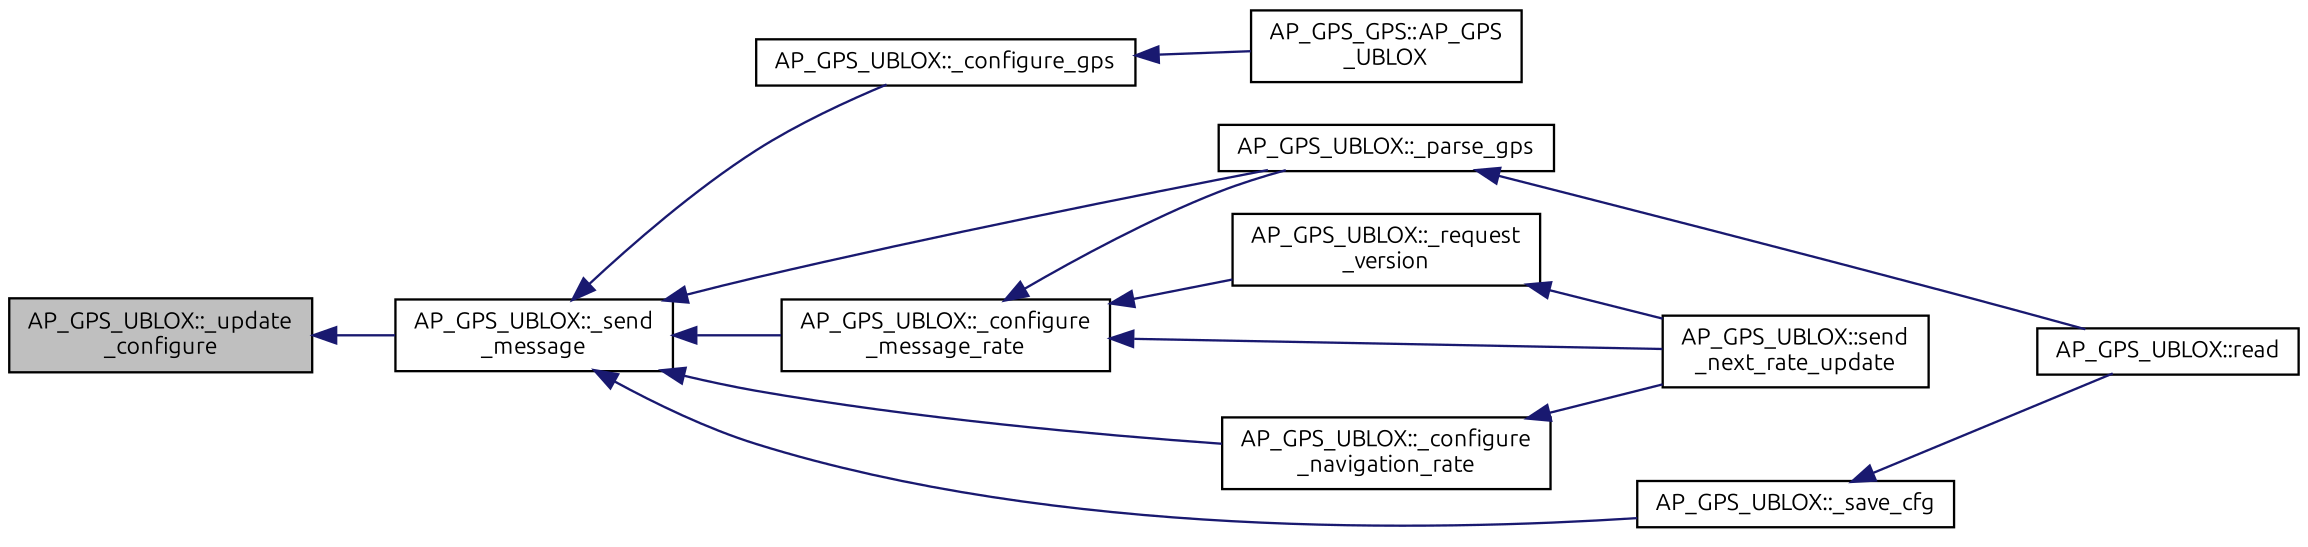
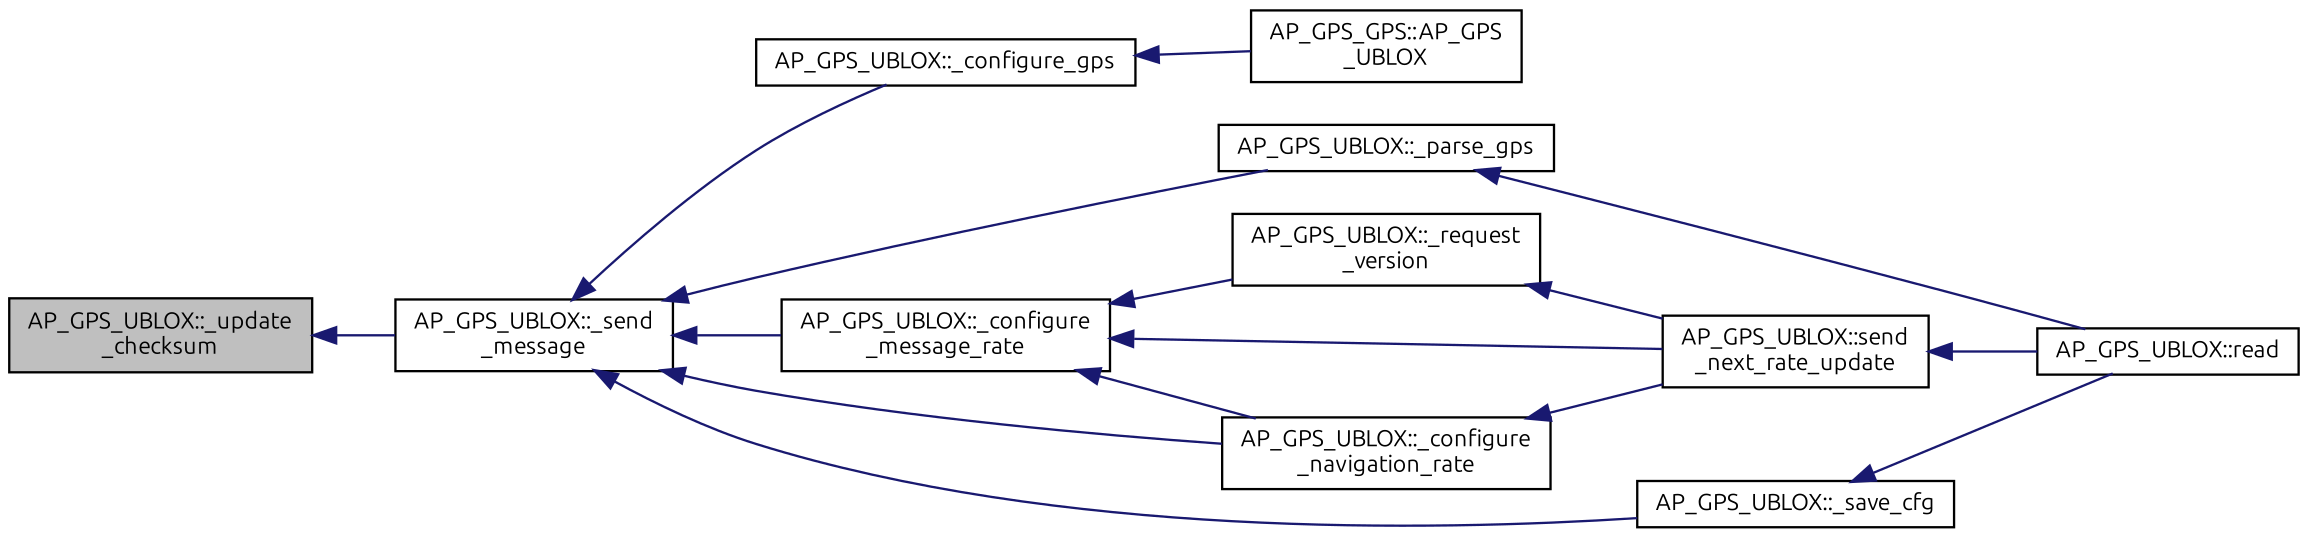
(1151, 221) -> (1178, 397)
(161, 335) -> (161, 335)
none -> (1995, 351)
